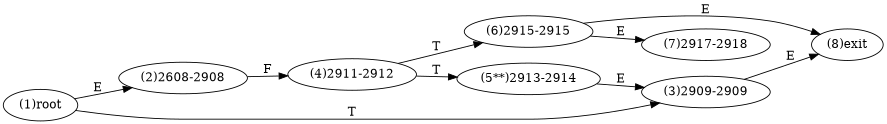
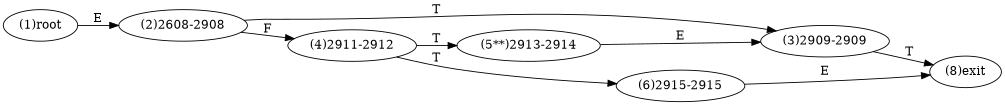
(706, 45) -> none
(791, 57) -> (910, 52)
(363, 119) -> (506, 15)
